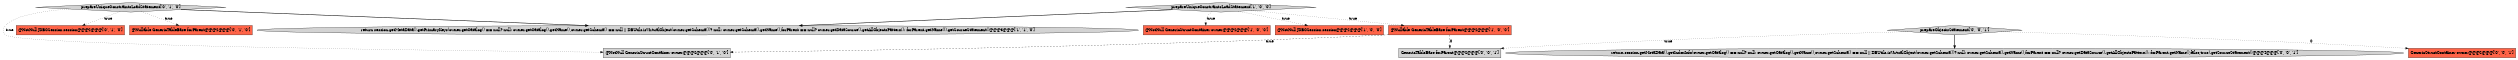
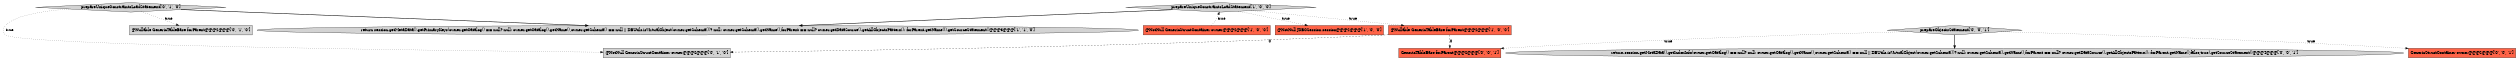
(1207, 16) -> (1215, 20)
(70, 30) -> none
(191, 30) -> (191, 30)
(1270, 42) -> (1270, 42)
(2311, 42) -> (2311, 42)
(1450, 53) -> (1450, 53)
